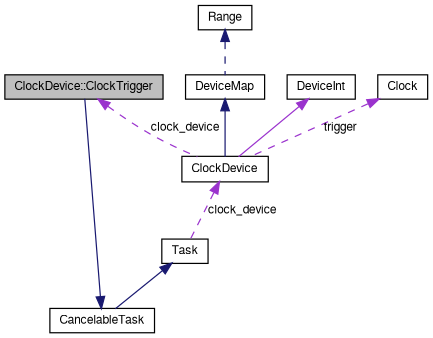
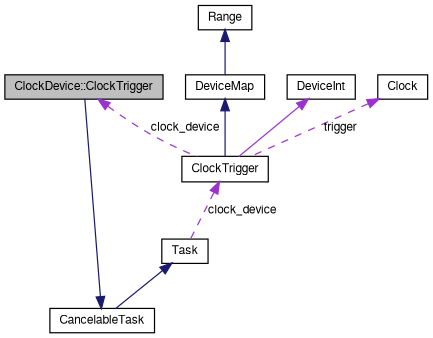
(225, 59) -> (225, 59)
(225, 169) -> (225, 169)
